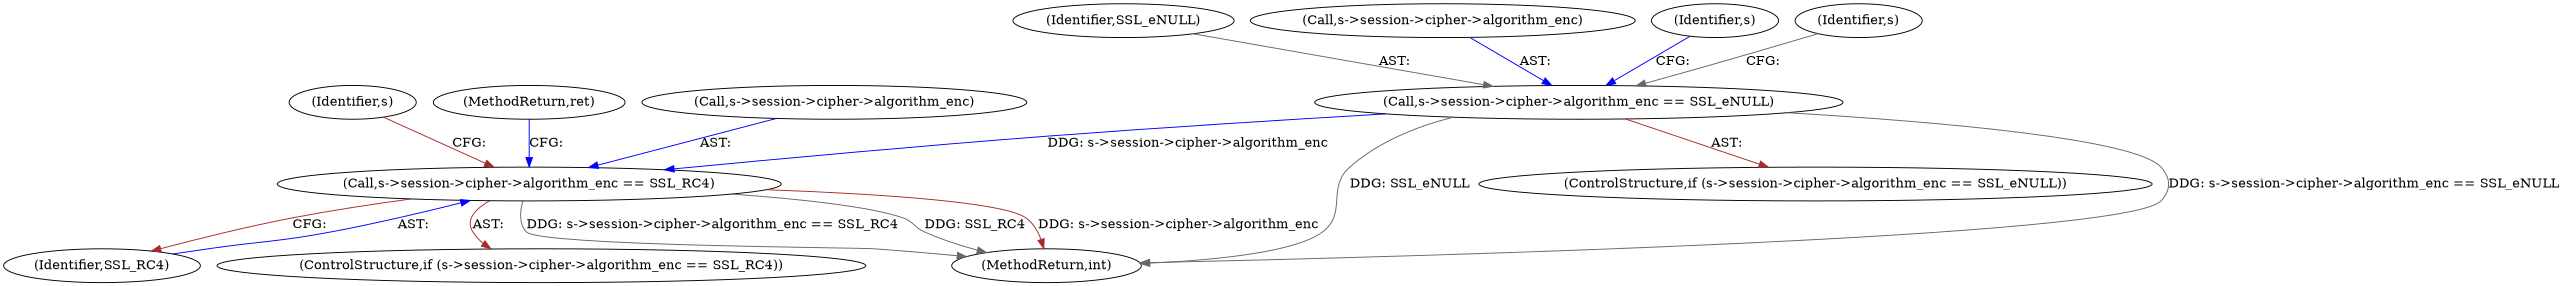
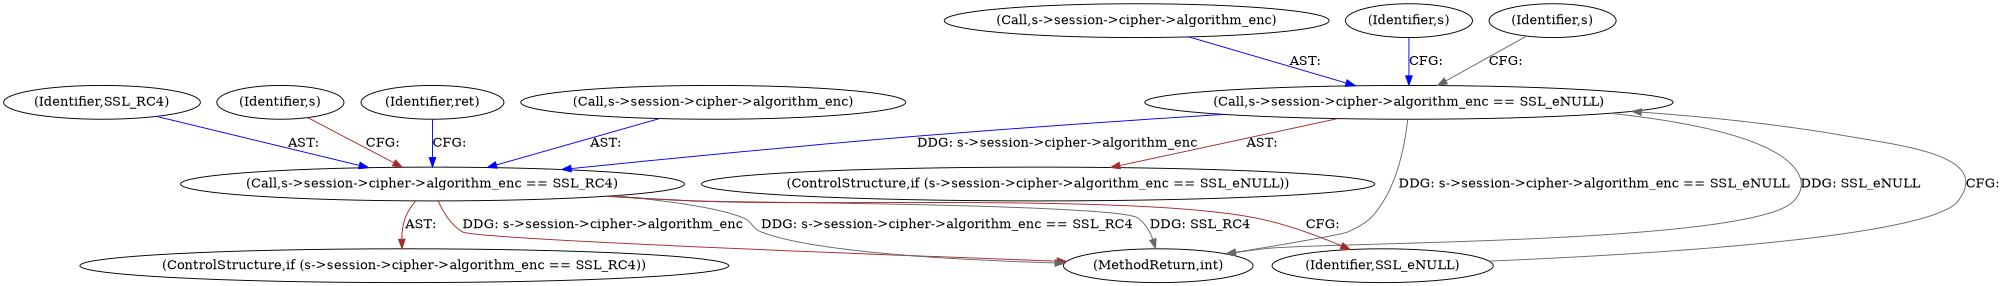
(1397, 61) -> (1985, 184)
(529, 102) -> (432, 102)
(285, 219) -> (1069, 204)
